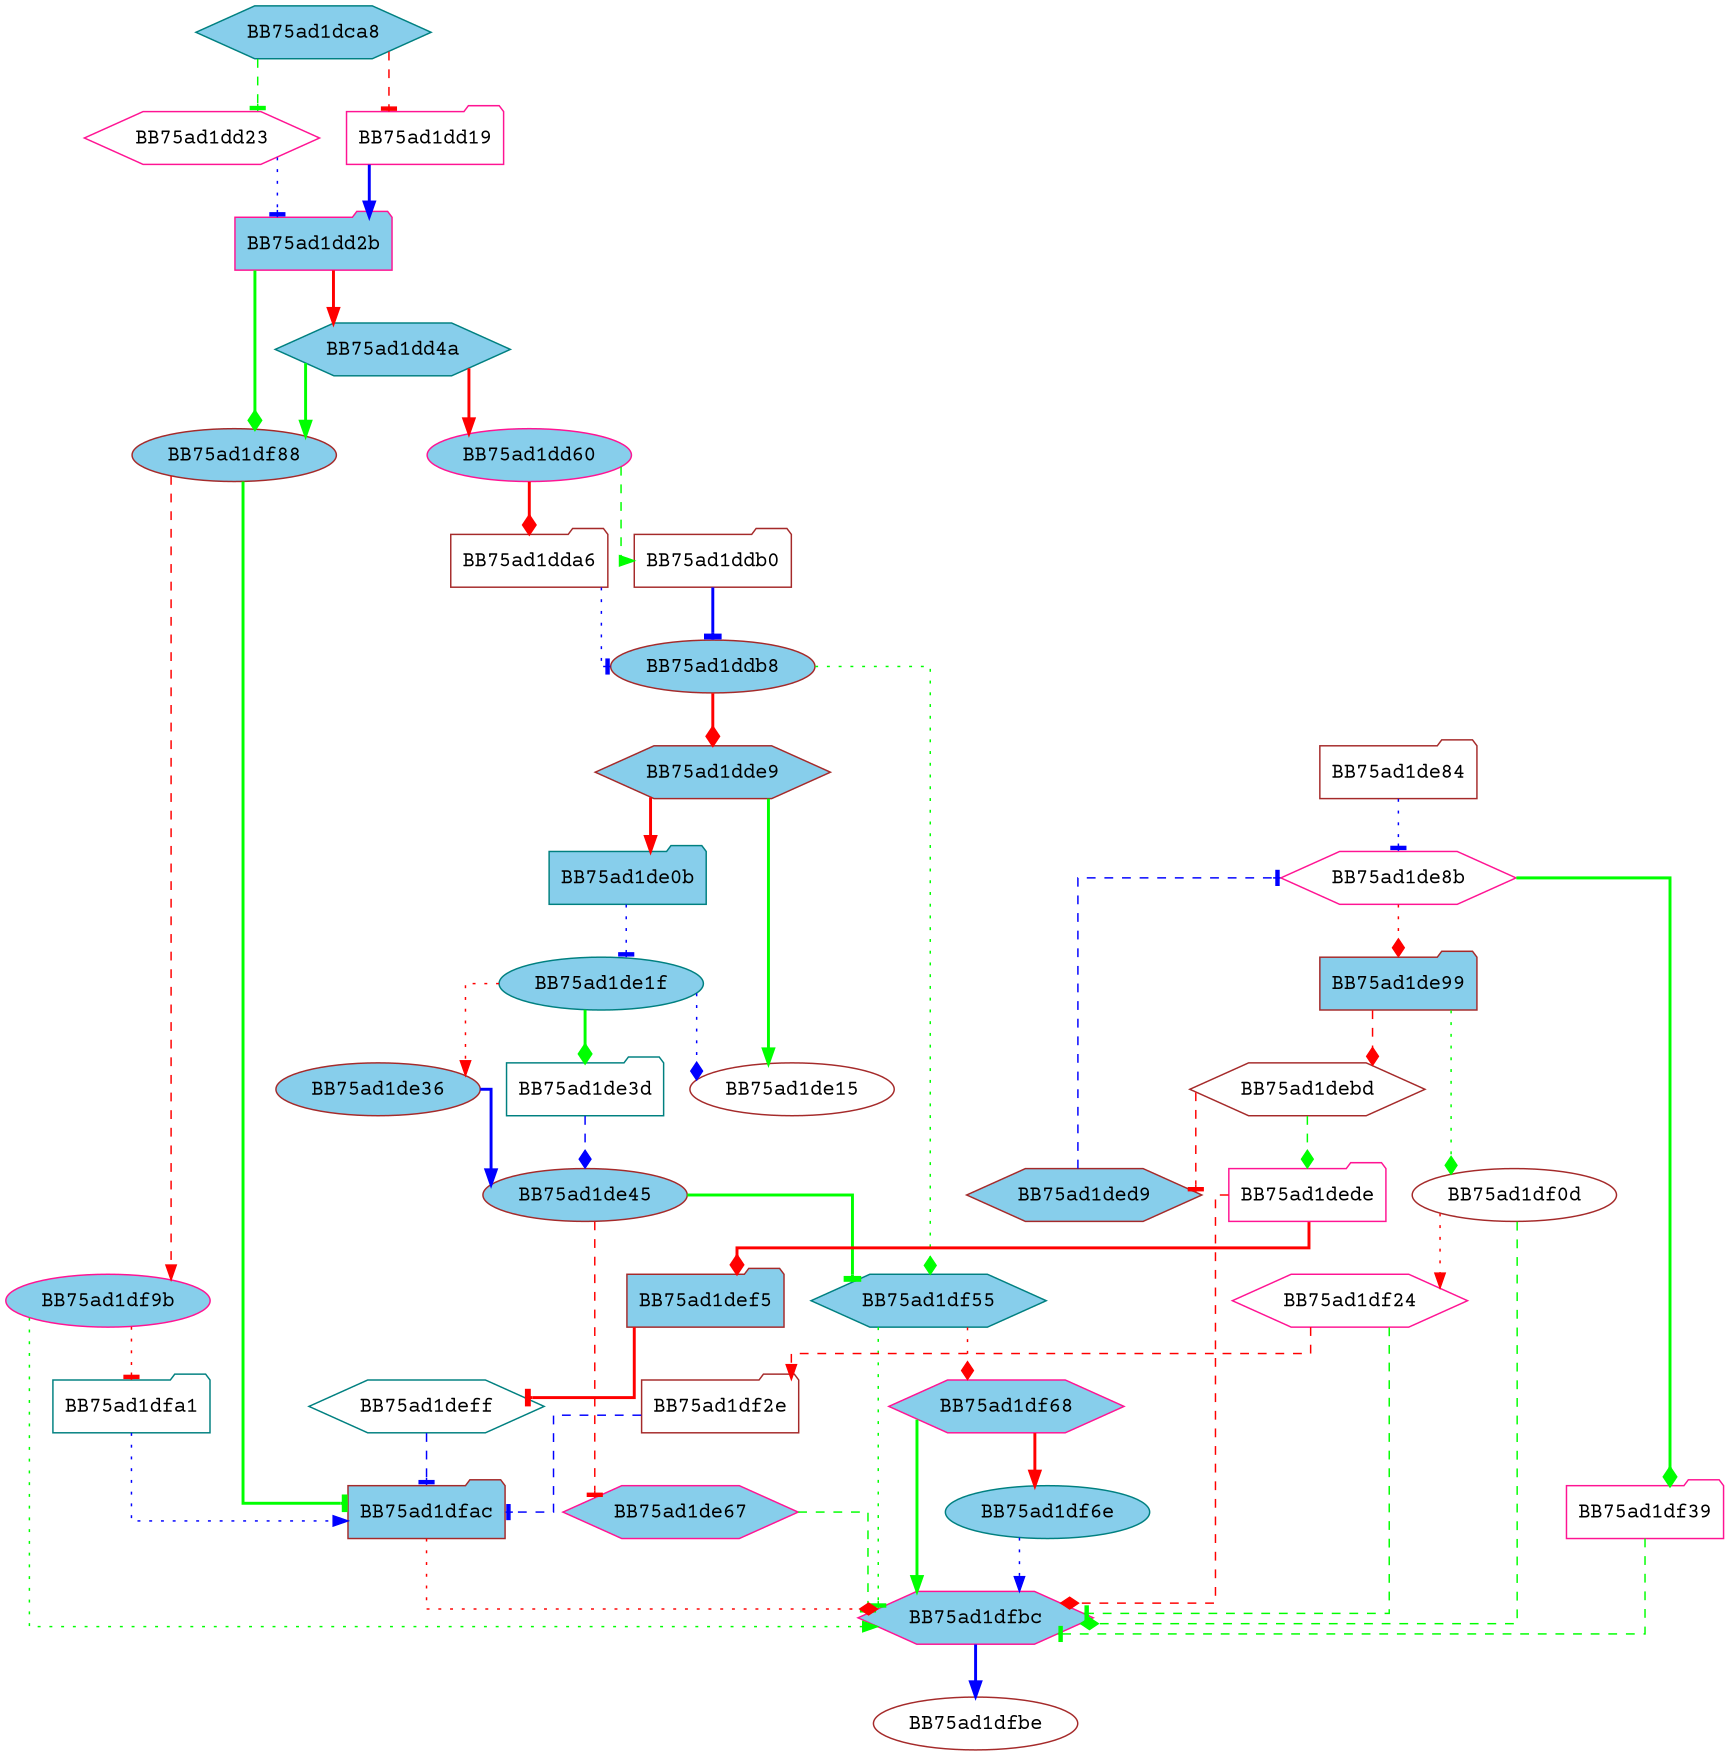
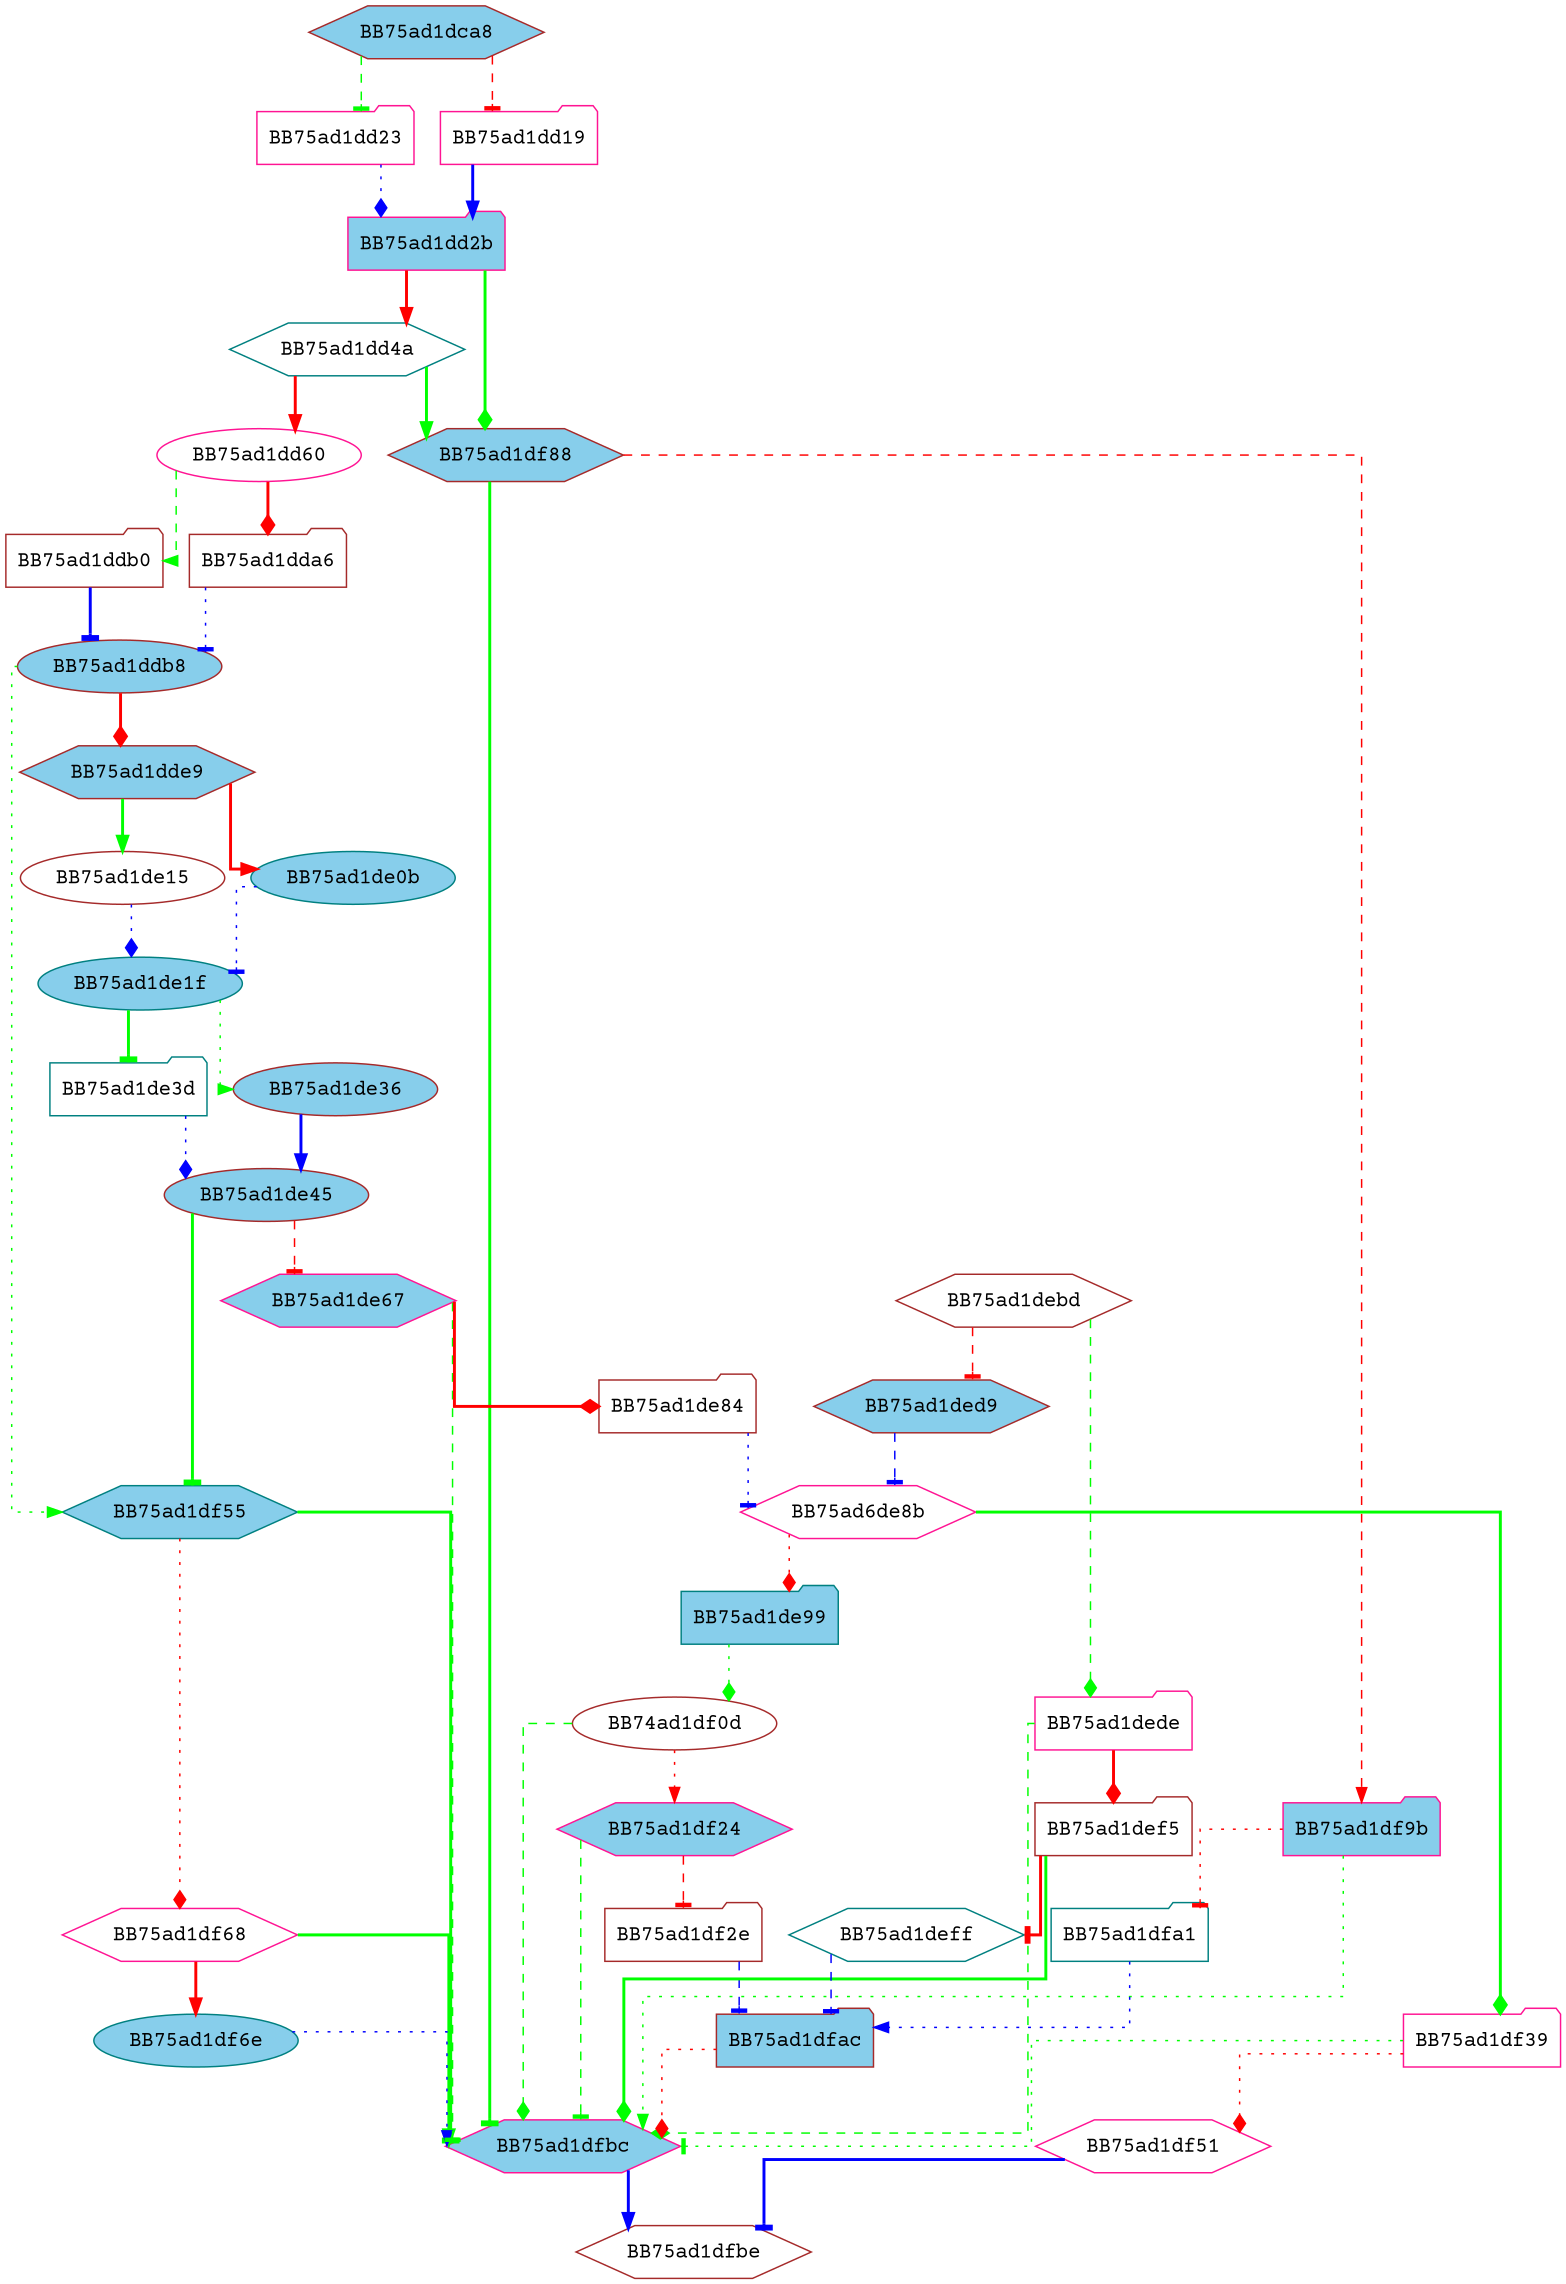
(313, 32) -> (426, 32)
(202, 138) -> (335, 138)
(277, 184) -> (381, 182)
(393, 349) -> (347, 349)
(234, 455) -> (506, 455)
(529, 455) -> (259, 455)
(628, 878) -> (353, 878)
(1398, 878) -> (858, 1512)
(930, 904) -> (12, 1104)
(1398, 984) -> (760, 1618)
(465, 1005) -> (220, 1045)
(585, 1027) -> (128, 1033)
(697, 1028) -> (131, 922)
(1373, 1029) -> none
(243, 1041) -> (490, 1300)
(585, 1133) -> (186, 1138)
(1514, 1195) -> (675, 1723)
(108, 1301) -> (1362, 1829)
(705, 1301) -> (1114, 1829)
(1350, 1301) -> (675, 1829)
(1059, 1354) -> (683, 1878)
none -> (466, 1406)
(1006, 1406) -> (180, 1935)
(1215, 1461) -> (1018, 2133)
(878, 1464) -> (451, 1747)
(1403, 1634) -> (1054, 2041)
(976, 1723) -> (694, 2252)
none -> (851, 1979)
none -> (1153, 2146)
